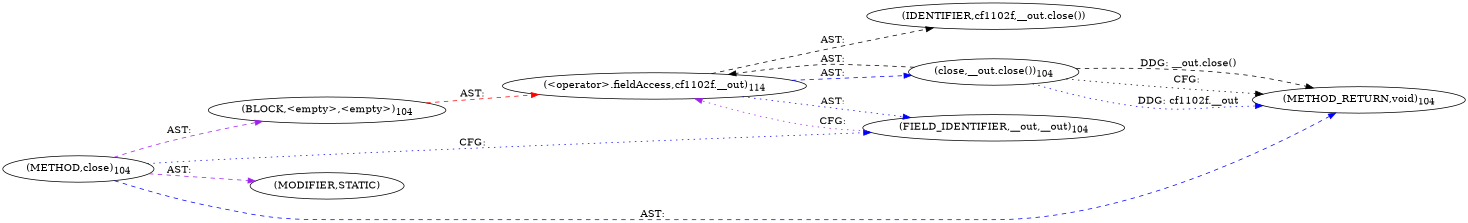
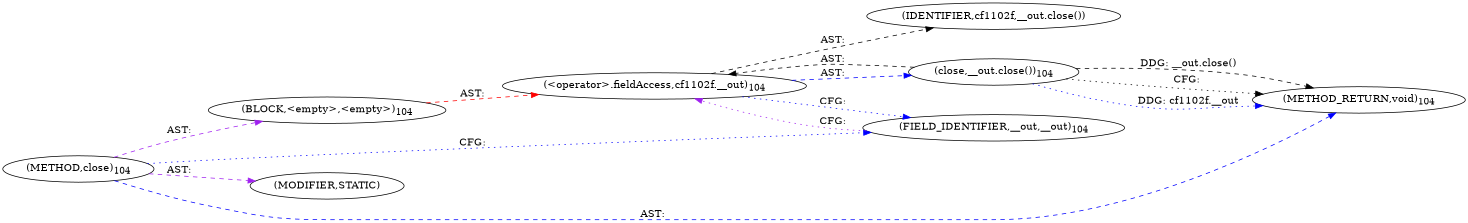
(757, 85) -> (757, 85)
(835, 102) -> (835, 102)
